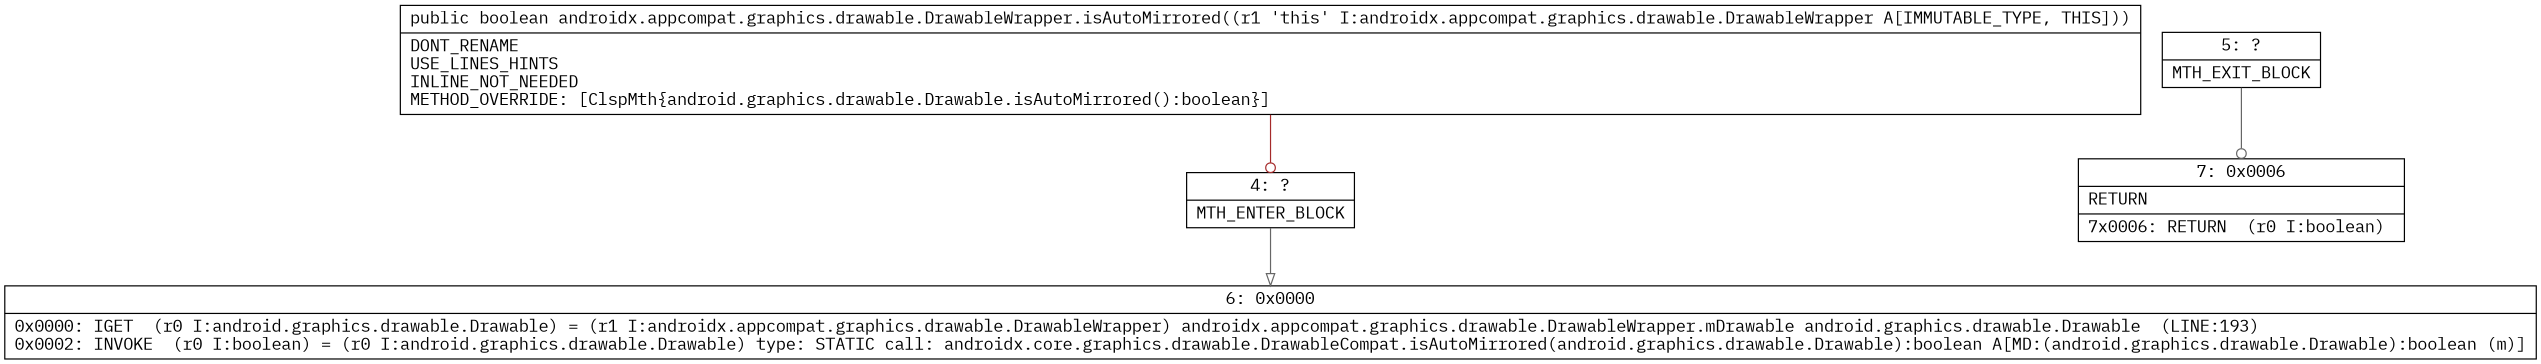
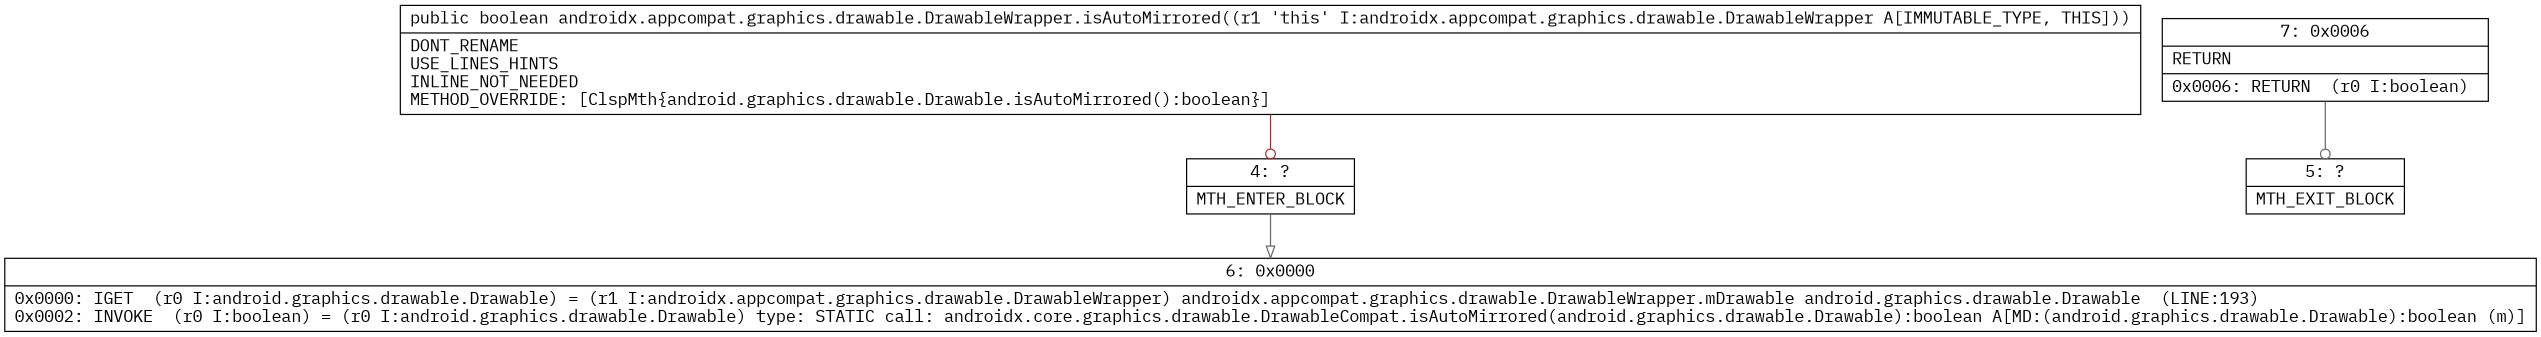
(2241, 118) -> (2325, 125)
(2241, 227) -> (2325, 87)
